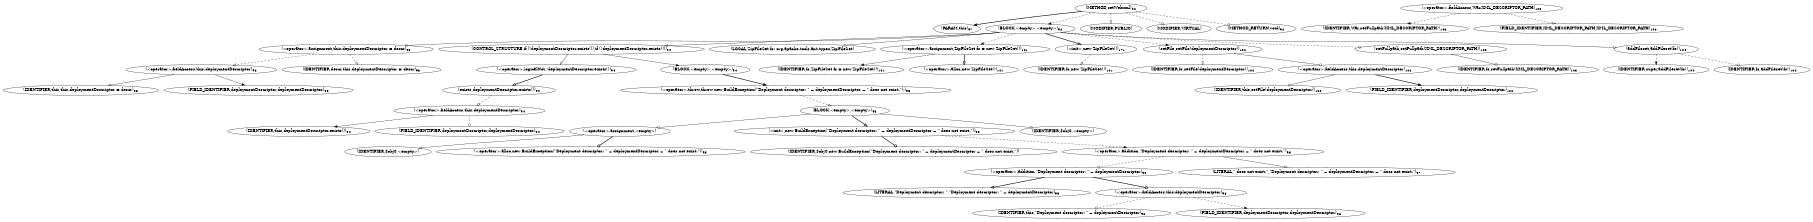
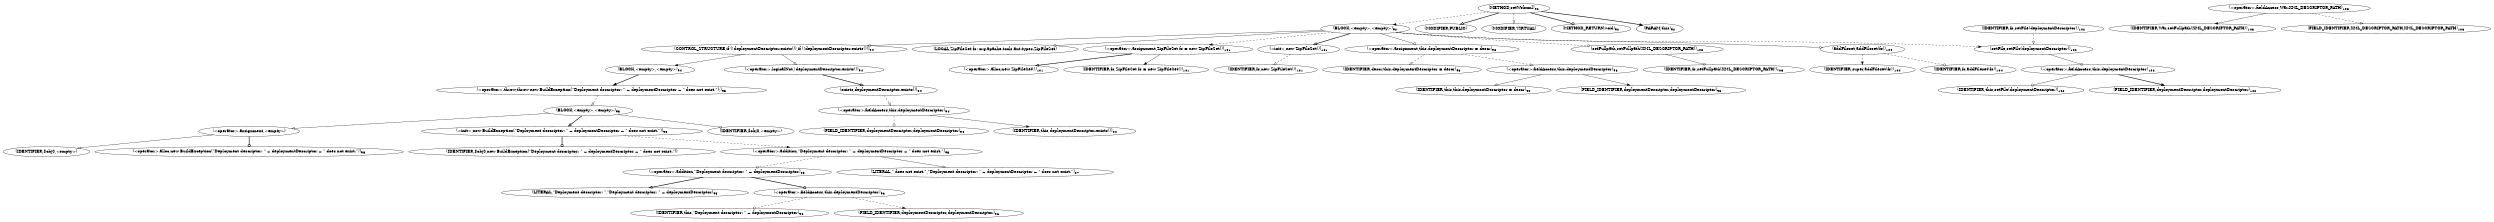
(1111, 17) -> (1481, 18)
(1182, 18) -> (1551, 18)
(1435, 18) -> (2242, 18)
(970, 28) -> (1673, 28)
(1122, 49) -> (1325, 49)
(1203, 58) -> (2034, 38)
(1574, 69) -> (1780, 69)
